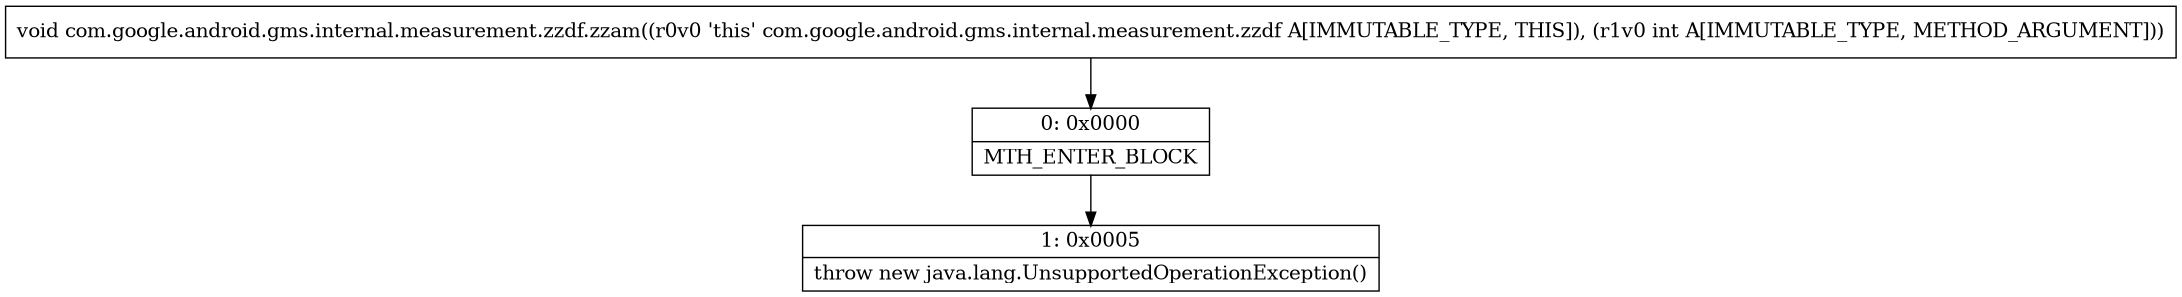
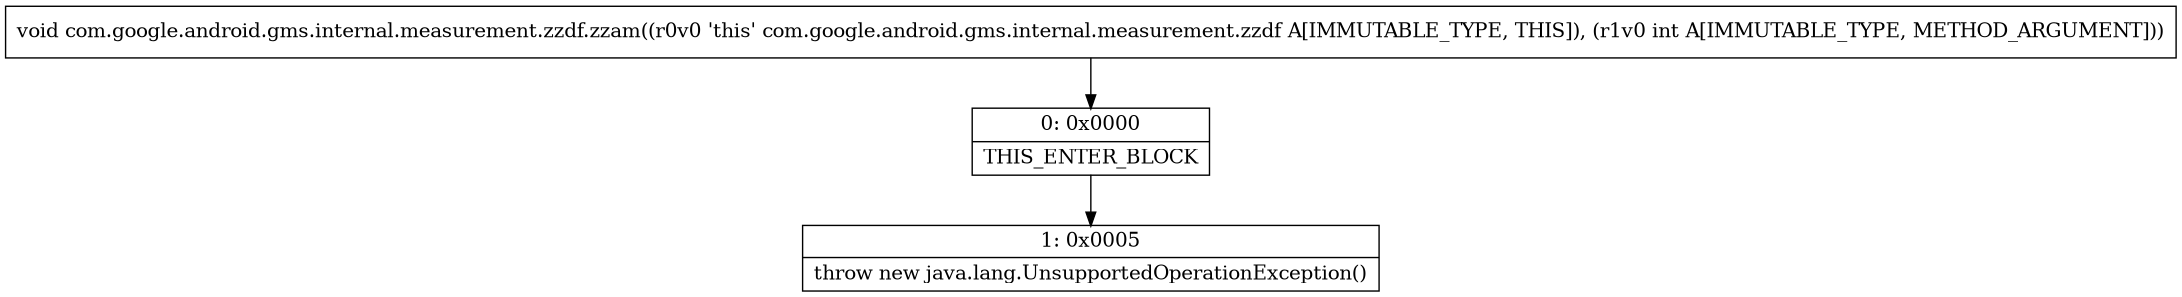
(1091, 158) -> (1091, 158)
